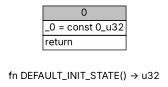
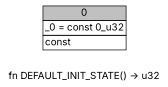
(59, 42) -> (58, 42)
